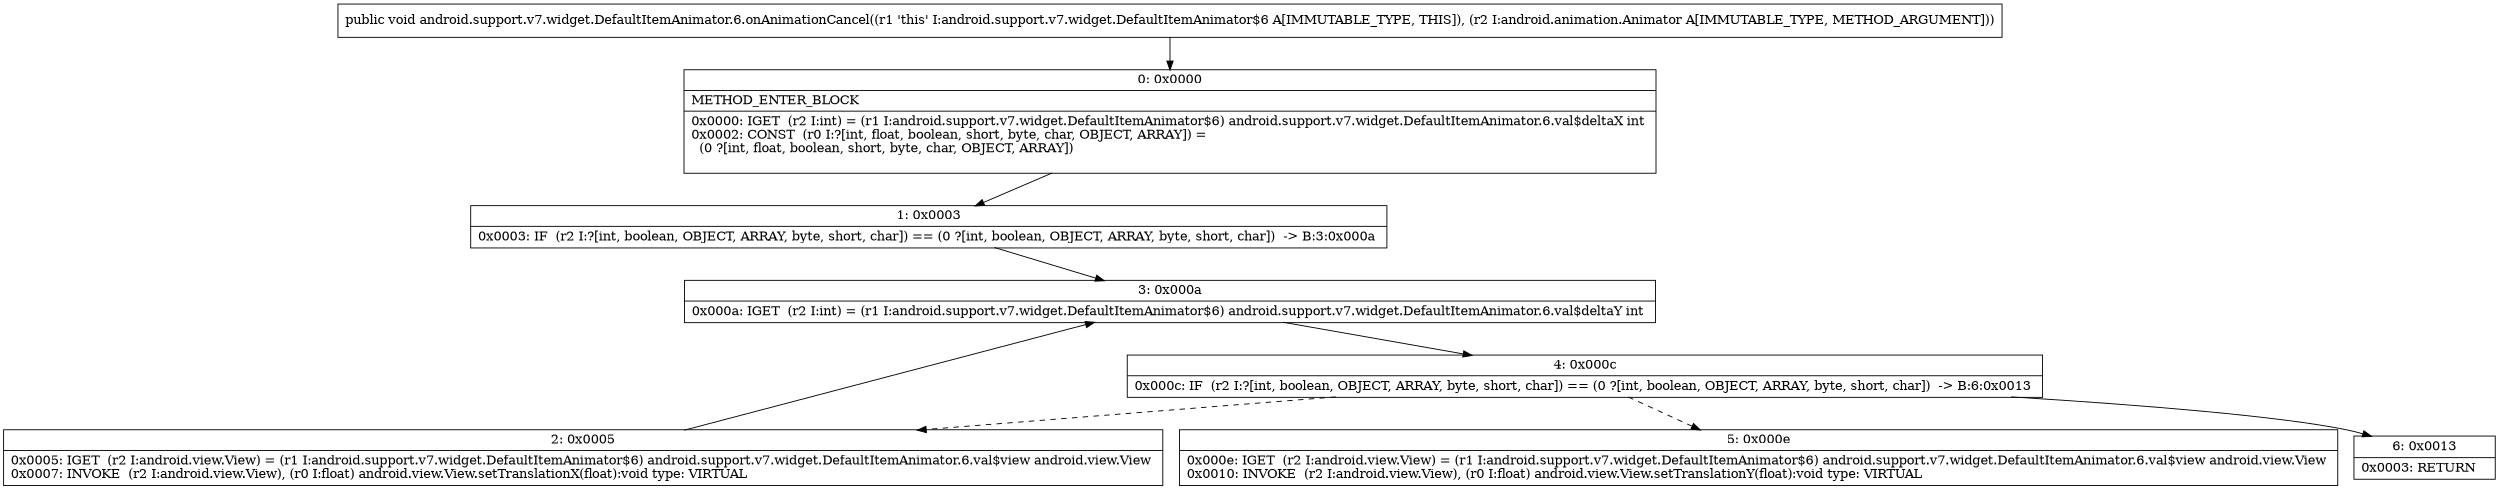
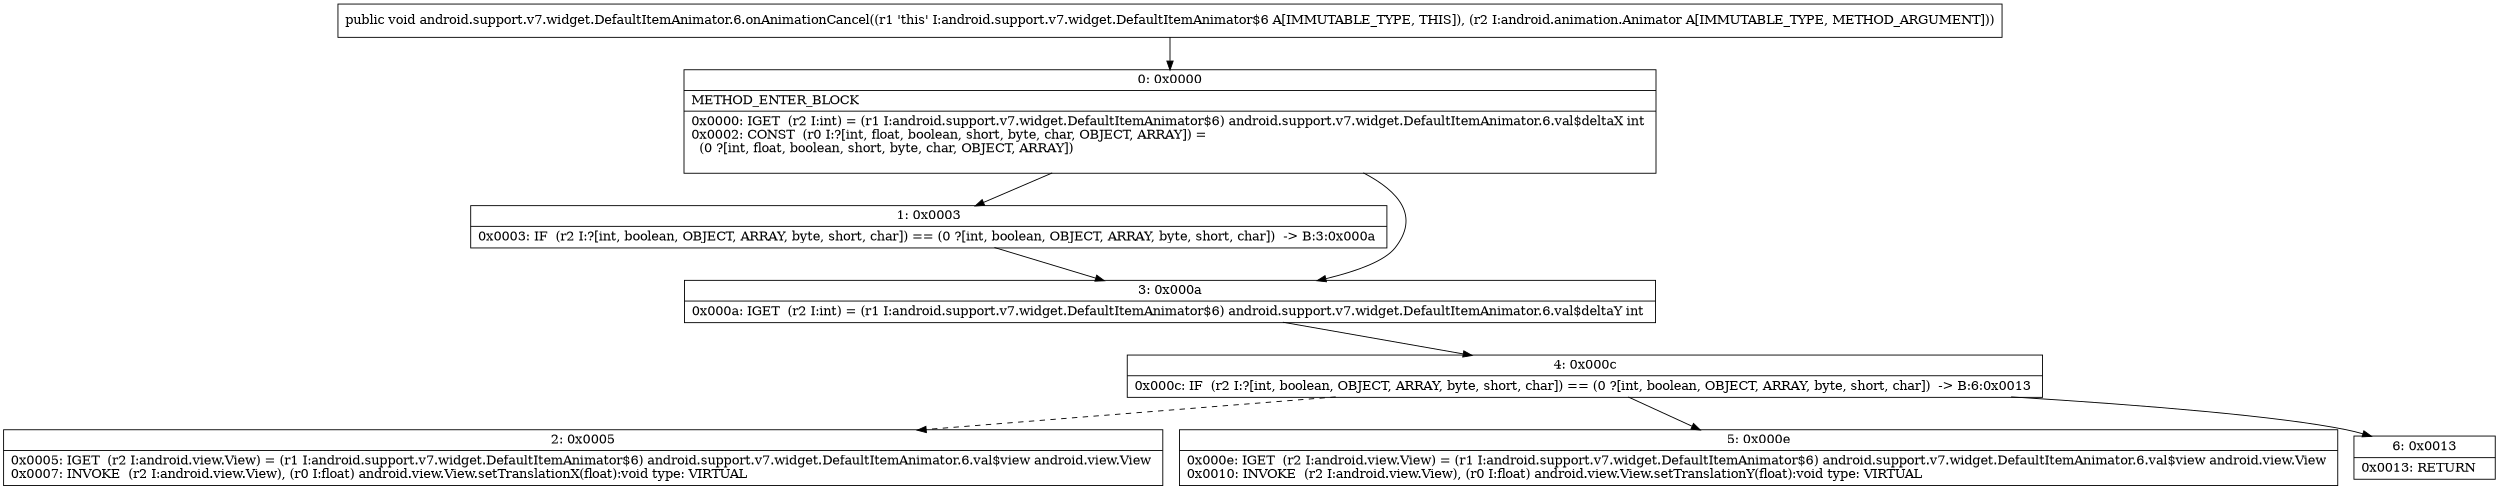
(885, 377) -> (1401, 239)
(1660, 412) -> (1660, 412)
(2425, 468) -> (2425, 468)
